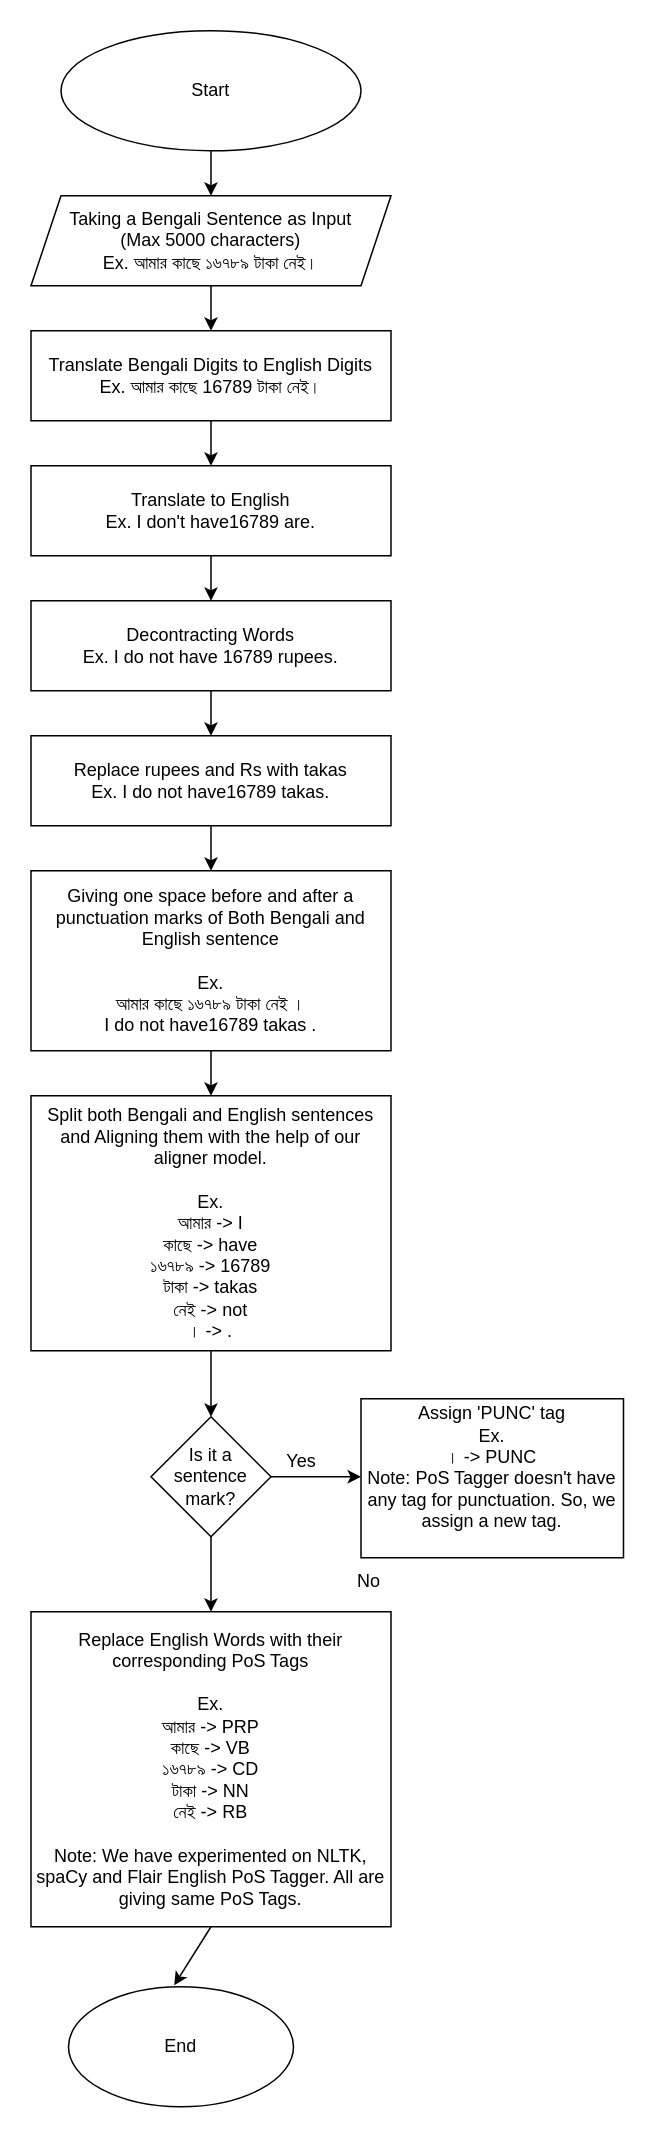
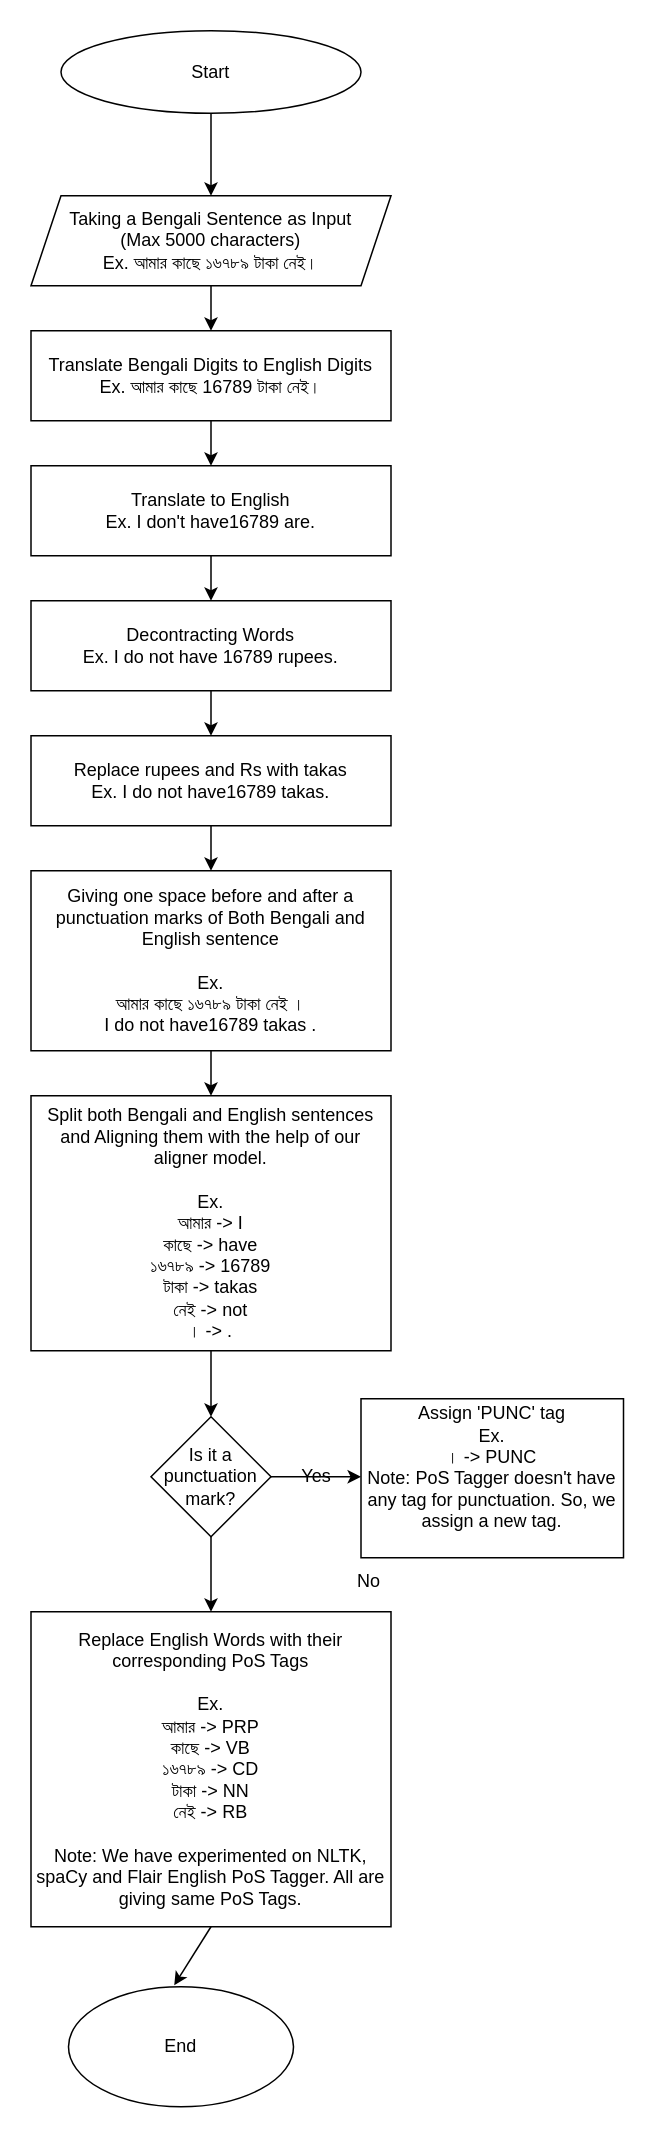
(211, 91) -> (211, 72)
(301, 1462) -> (316, 1477)
(211, 1477) -> (211, 1477)
